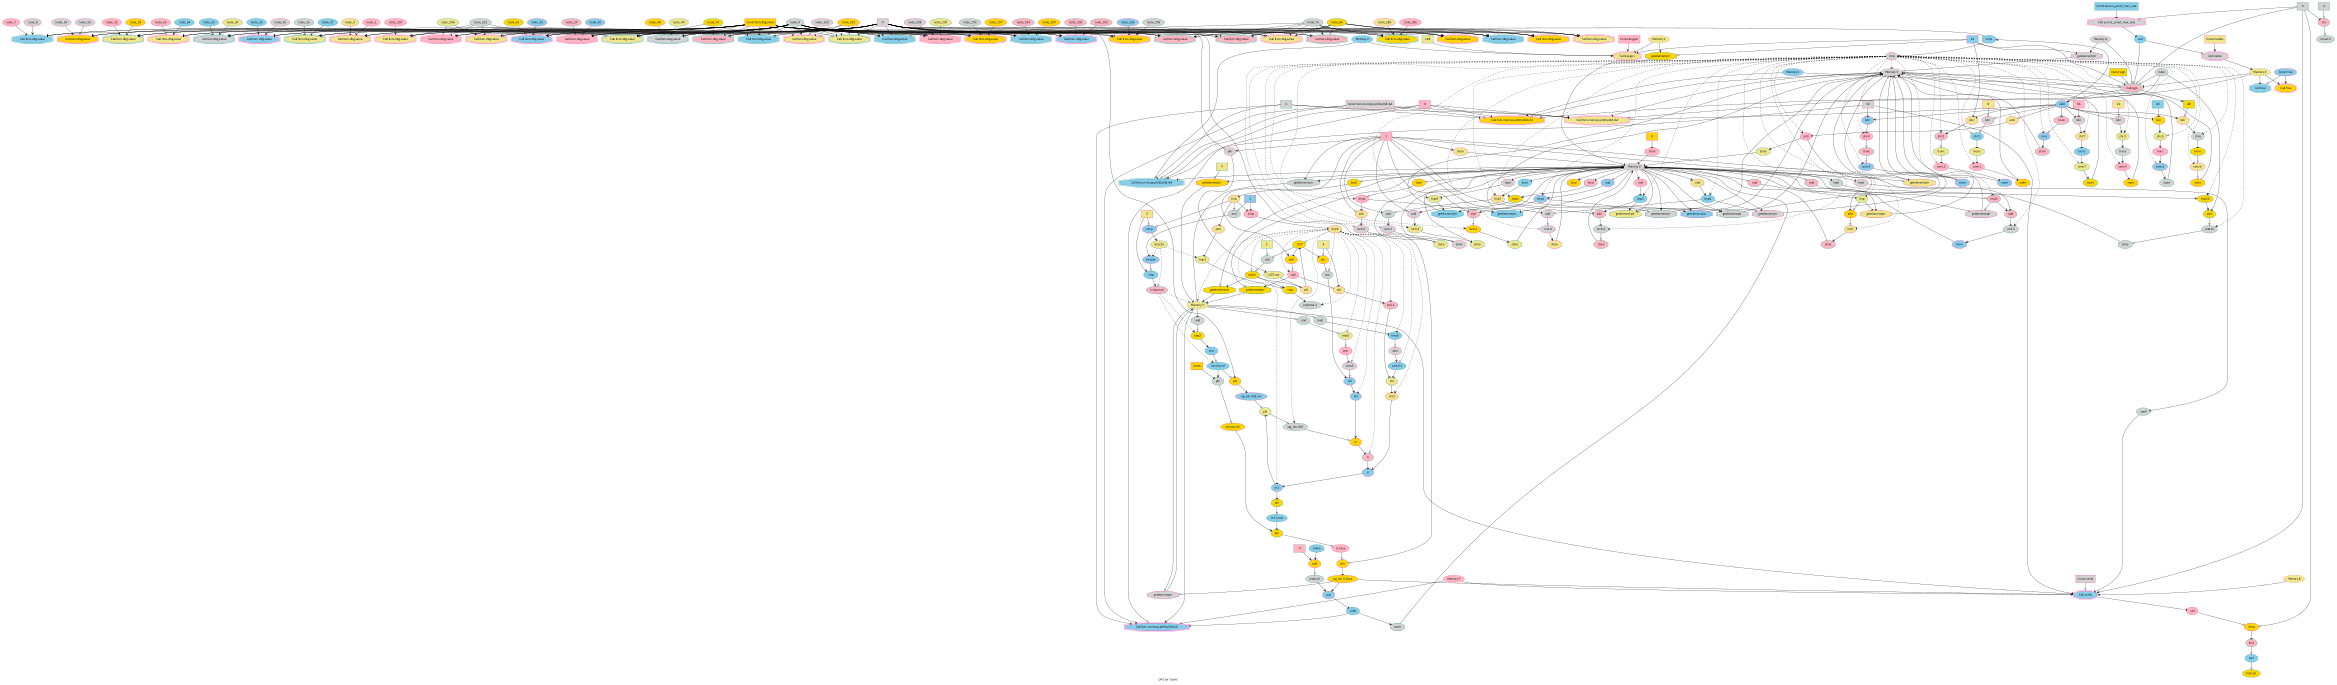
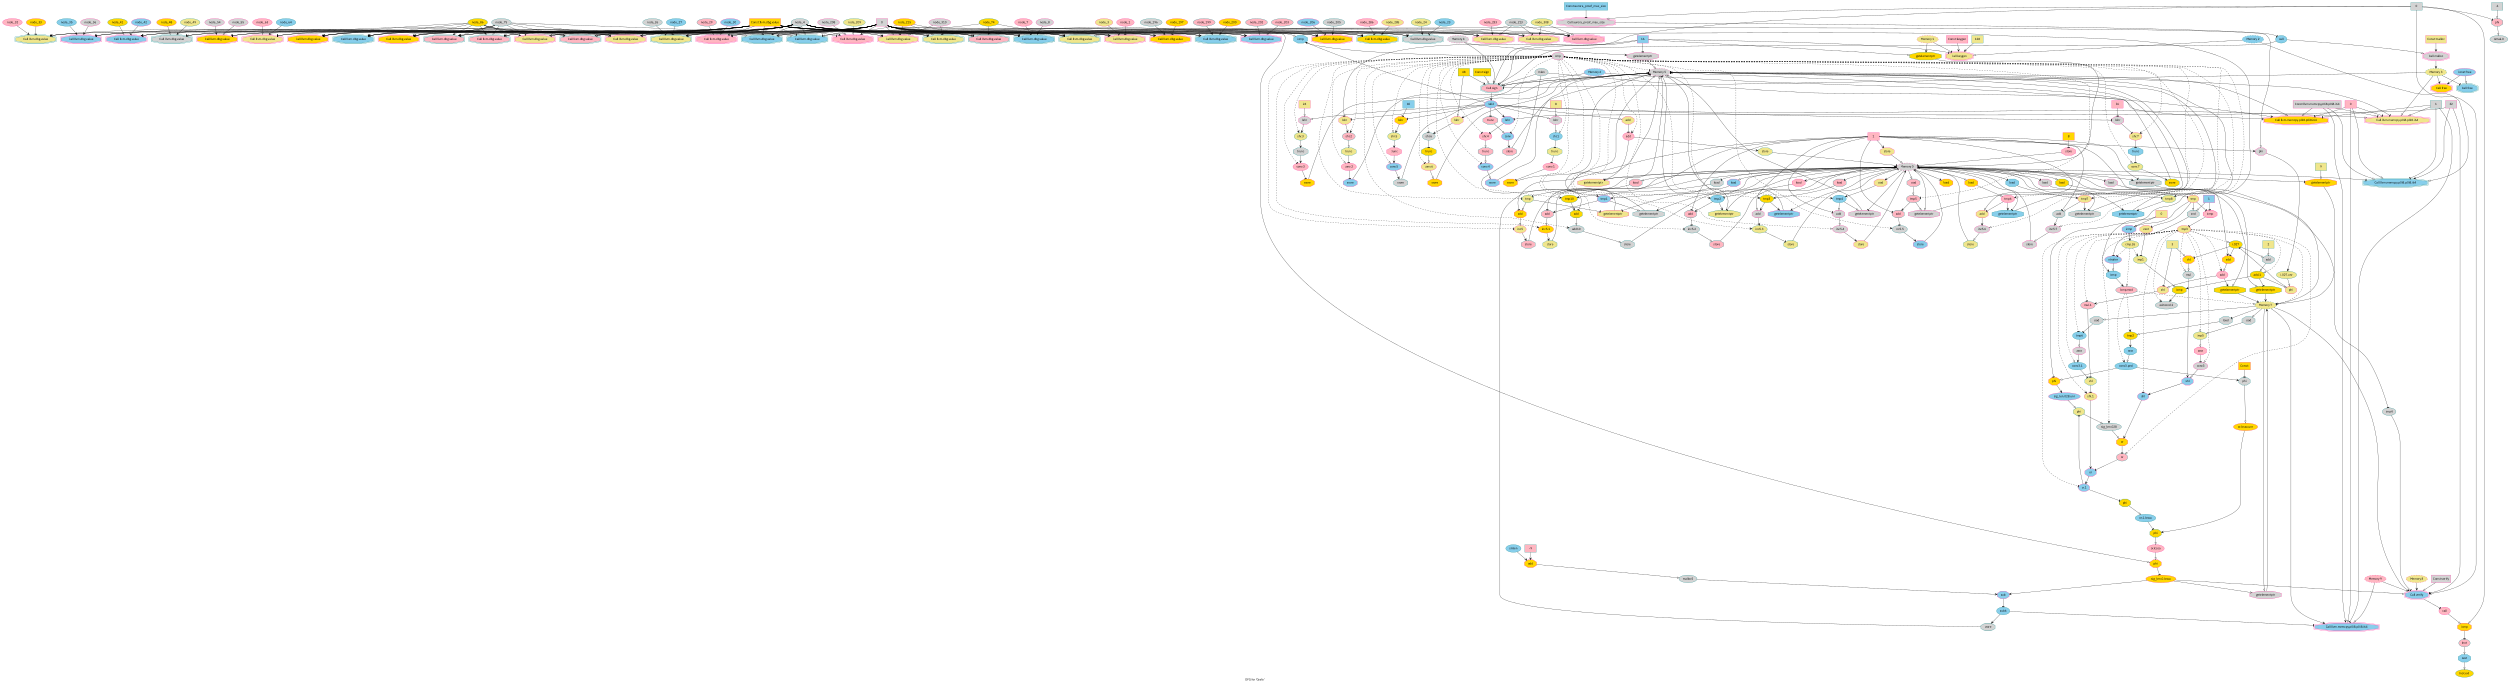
(1955, 88) -> none
(2162, 95) -> (1476, 79)
